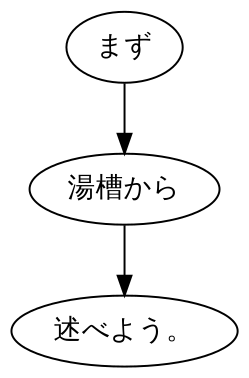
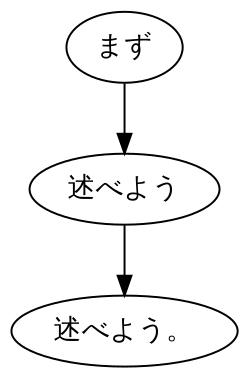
(125, 189) -> (125, 189)
